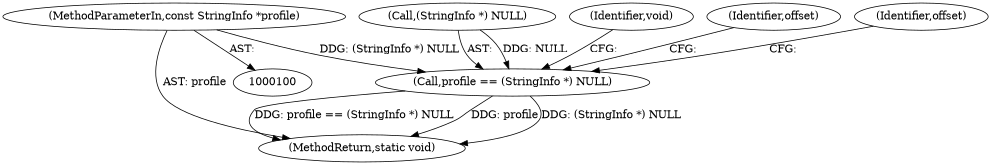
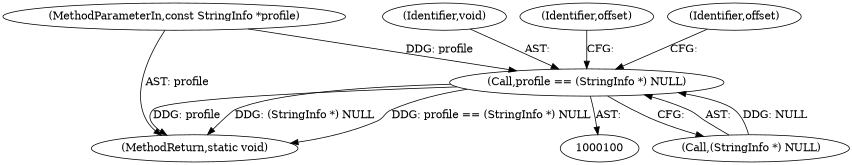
(221, 48) -> (594, 112)
(389, 50) -> (440, 50)
(605, 50) -> (539, 50)
none -> (651, 118)
